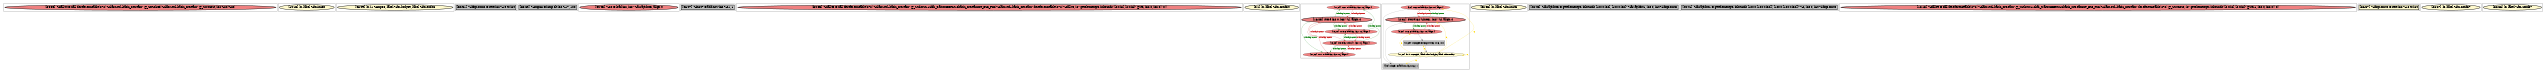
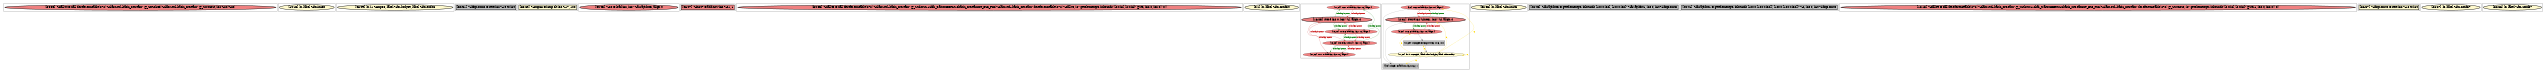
(548, 7) -> (548, 7)
(708, 7) -> (708, 7)
(1304, 38) -> none
